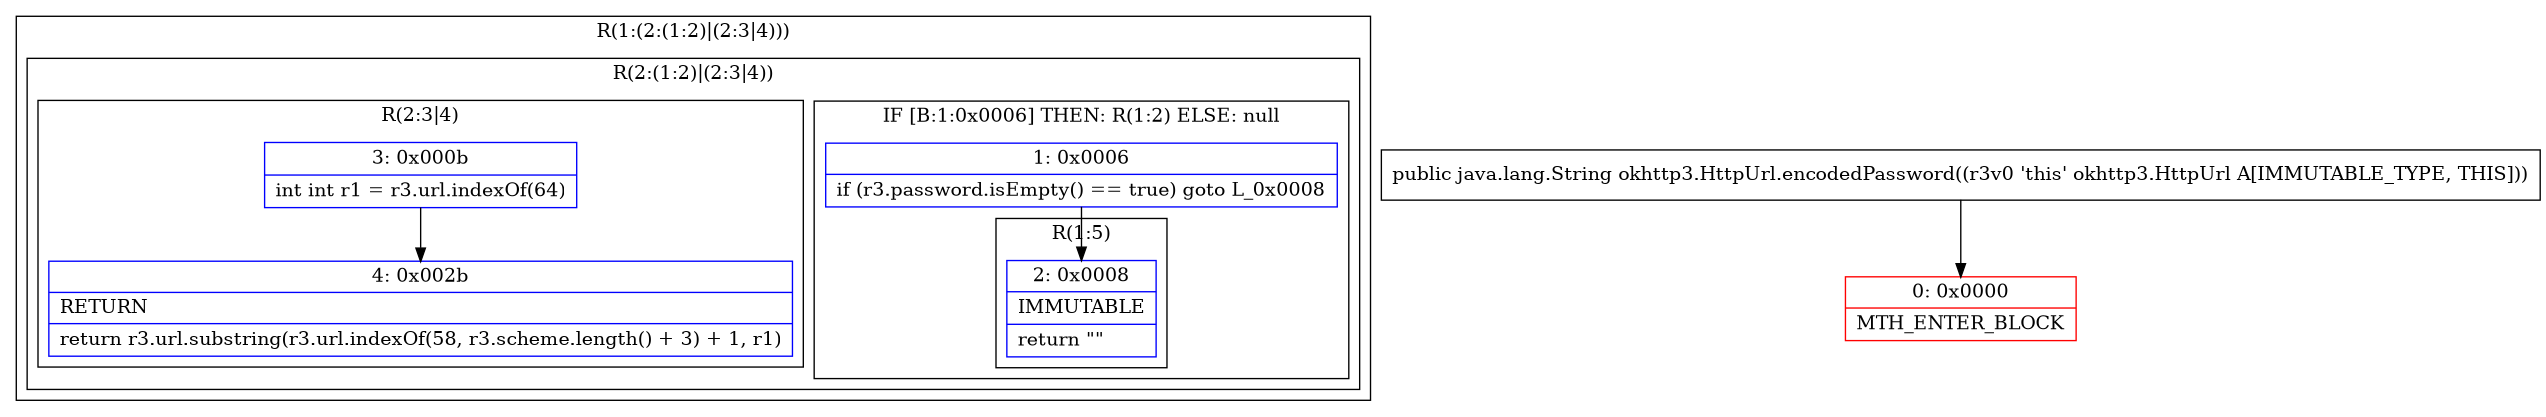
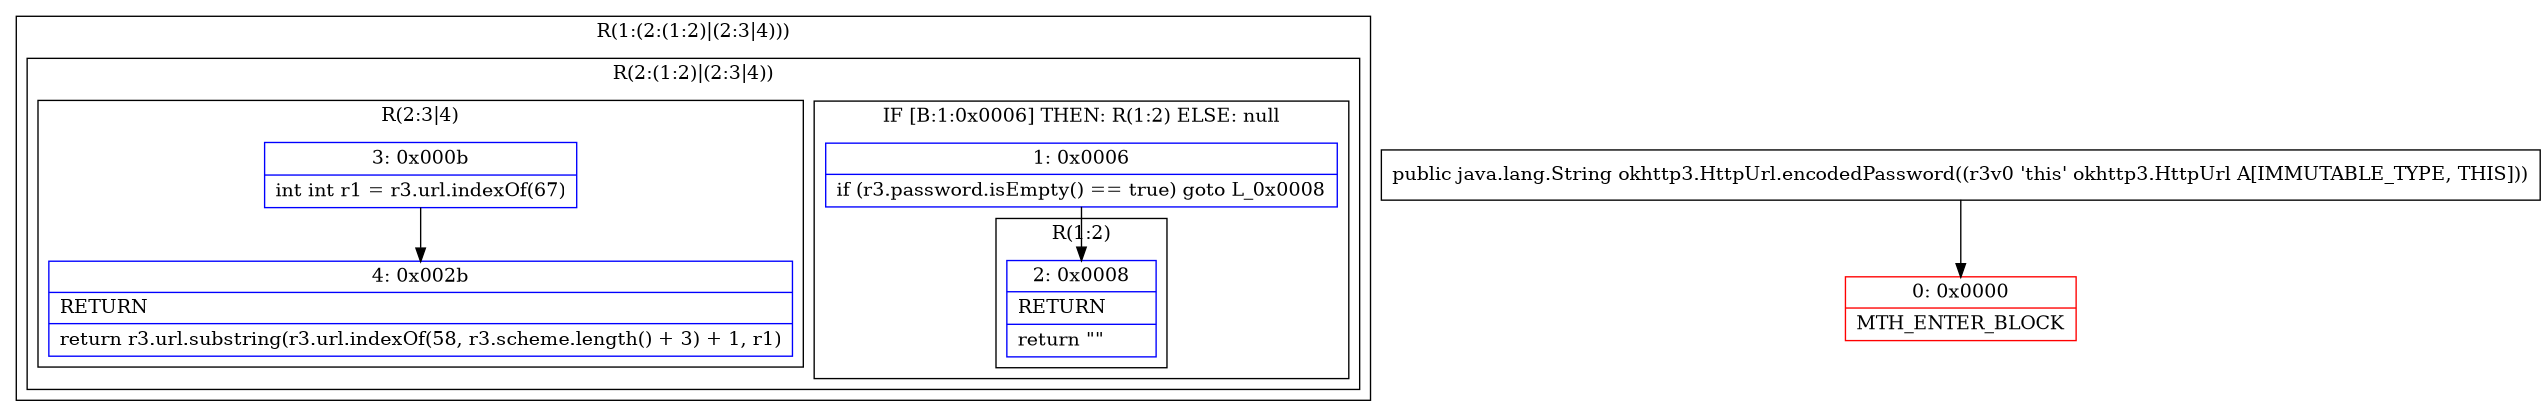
(421, 191) -> (421, 191)
(1081, 234) -> (1081, 234)
(1081, 307) -> (1062, 307)
